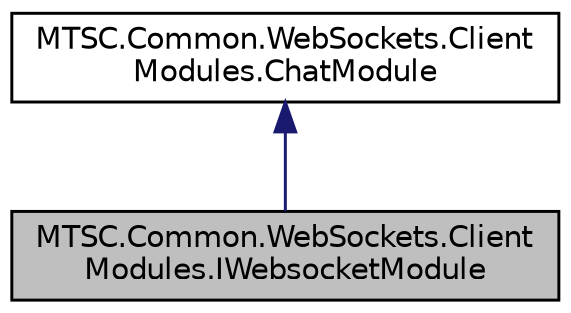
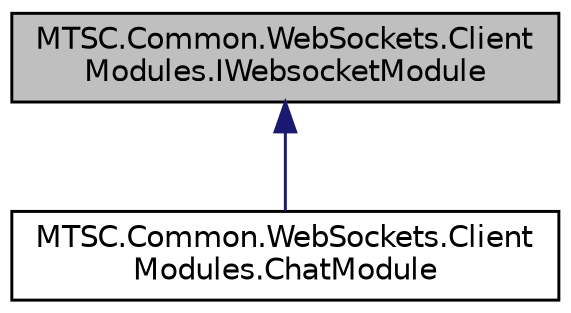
(285, 172) -> (285, 172)
